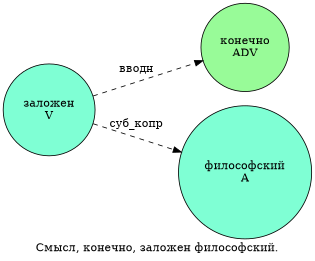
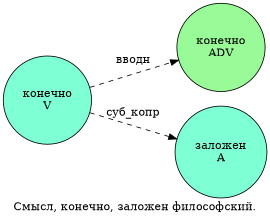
(49, 110) -> (47, 100)
(245, 172) -> (221, 152)
